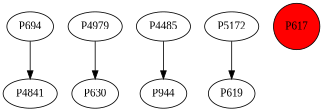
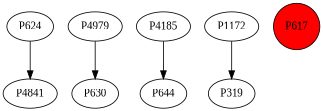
(30, 26) -> (30, 26)
(163, 26) -> (163, 26)
(232, 26) -> (232, 26)
(163, 94) -> (163, 94)
(232, 94) -> (232, 94)
